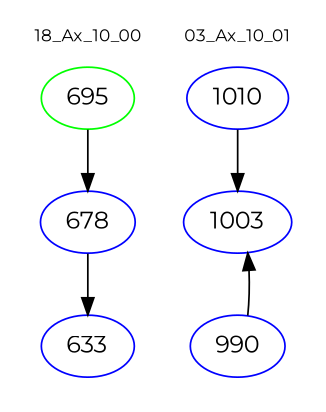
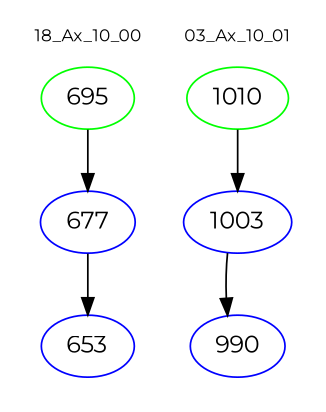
(238, 98) -> (238, 98)
(88, 222) -> (88, 222)
(249, 293) -> (226, 276)
(88, 346) -> (88, 346)
